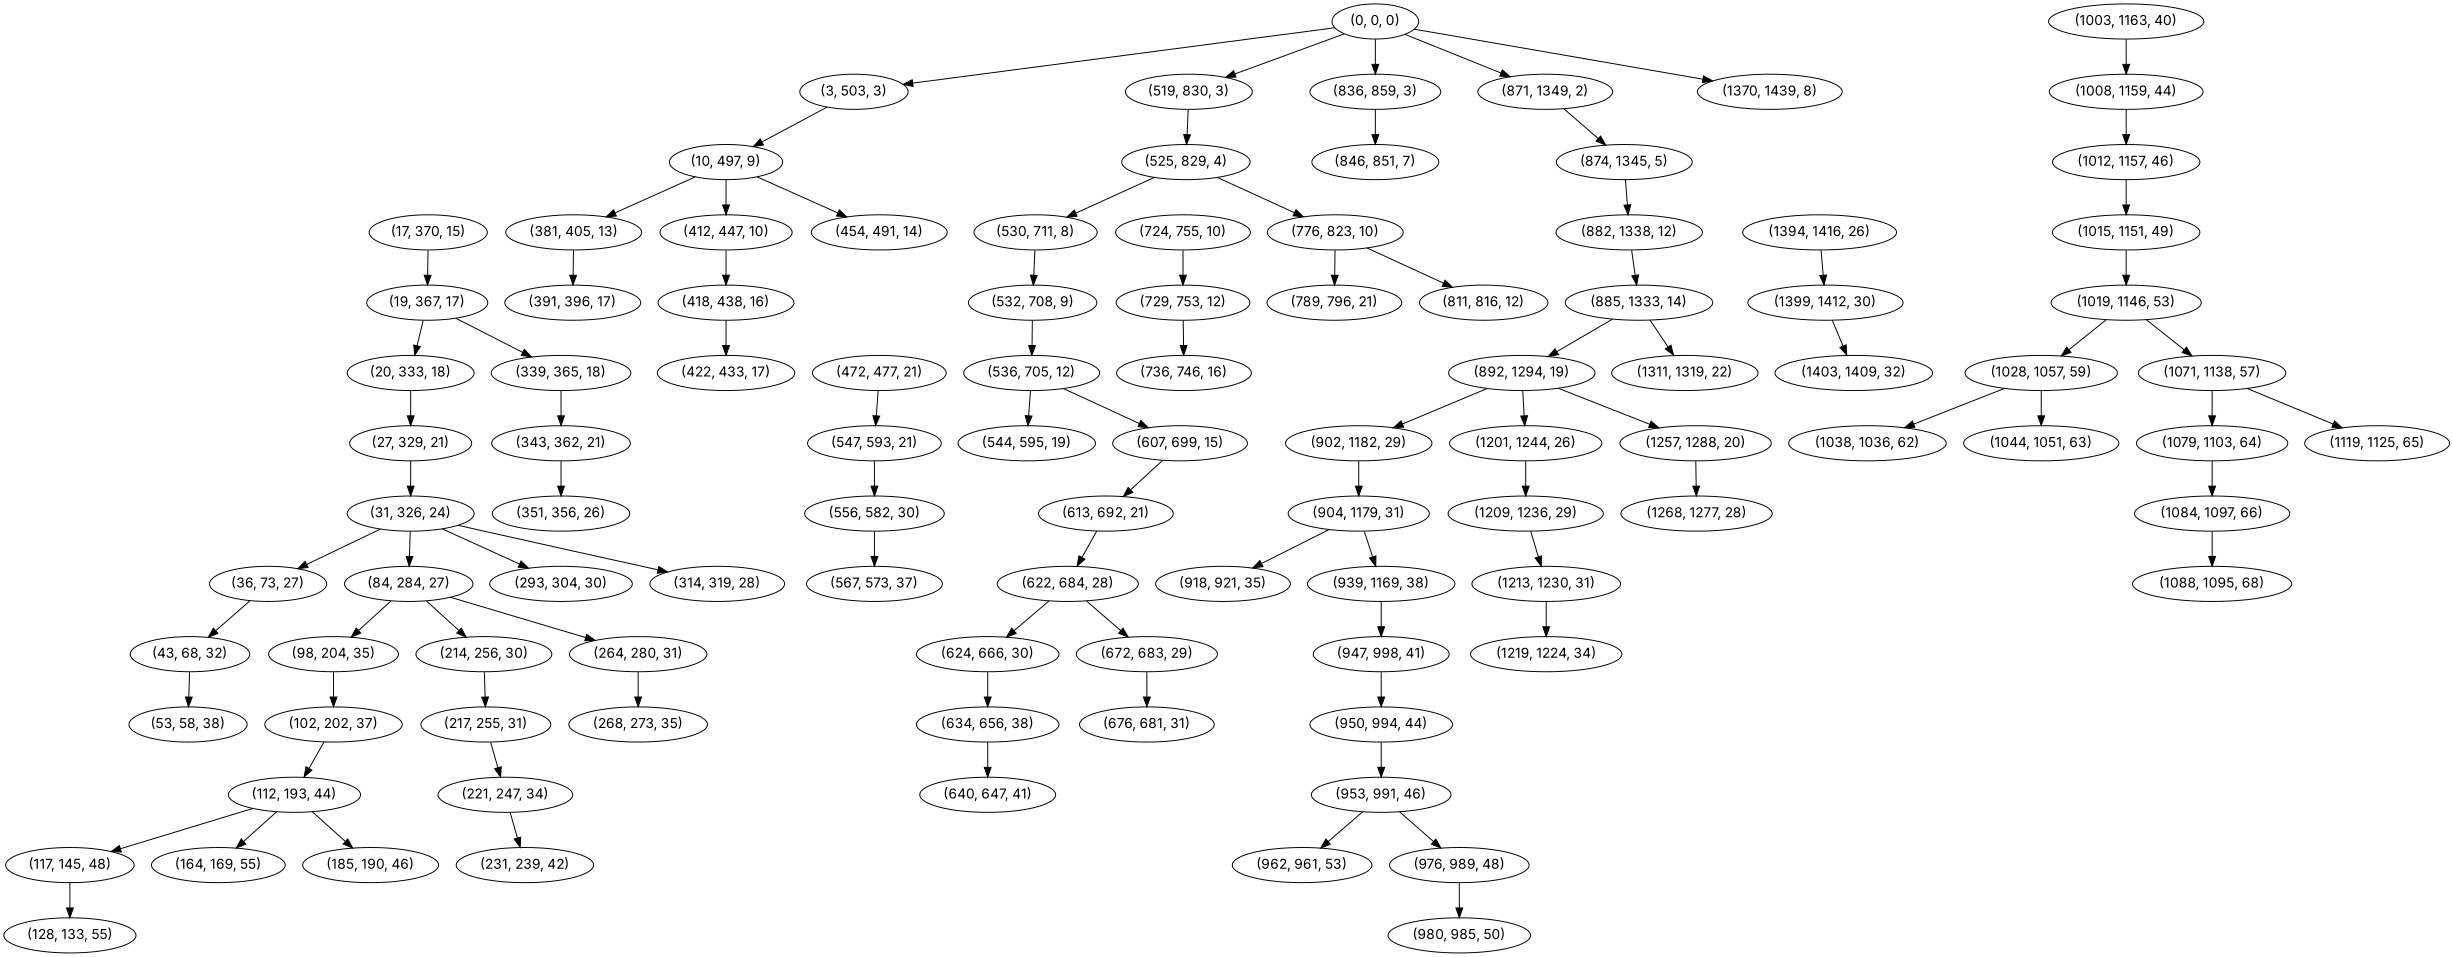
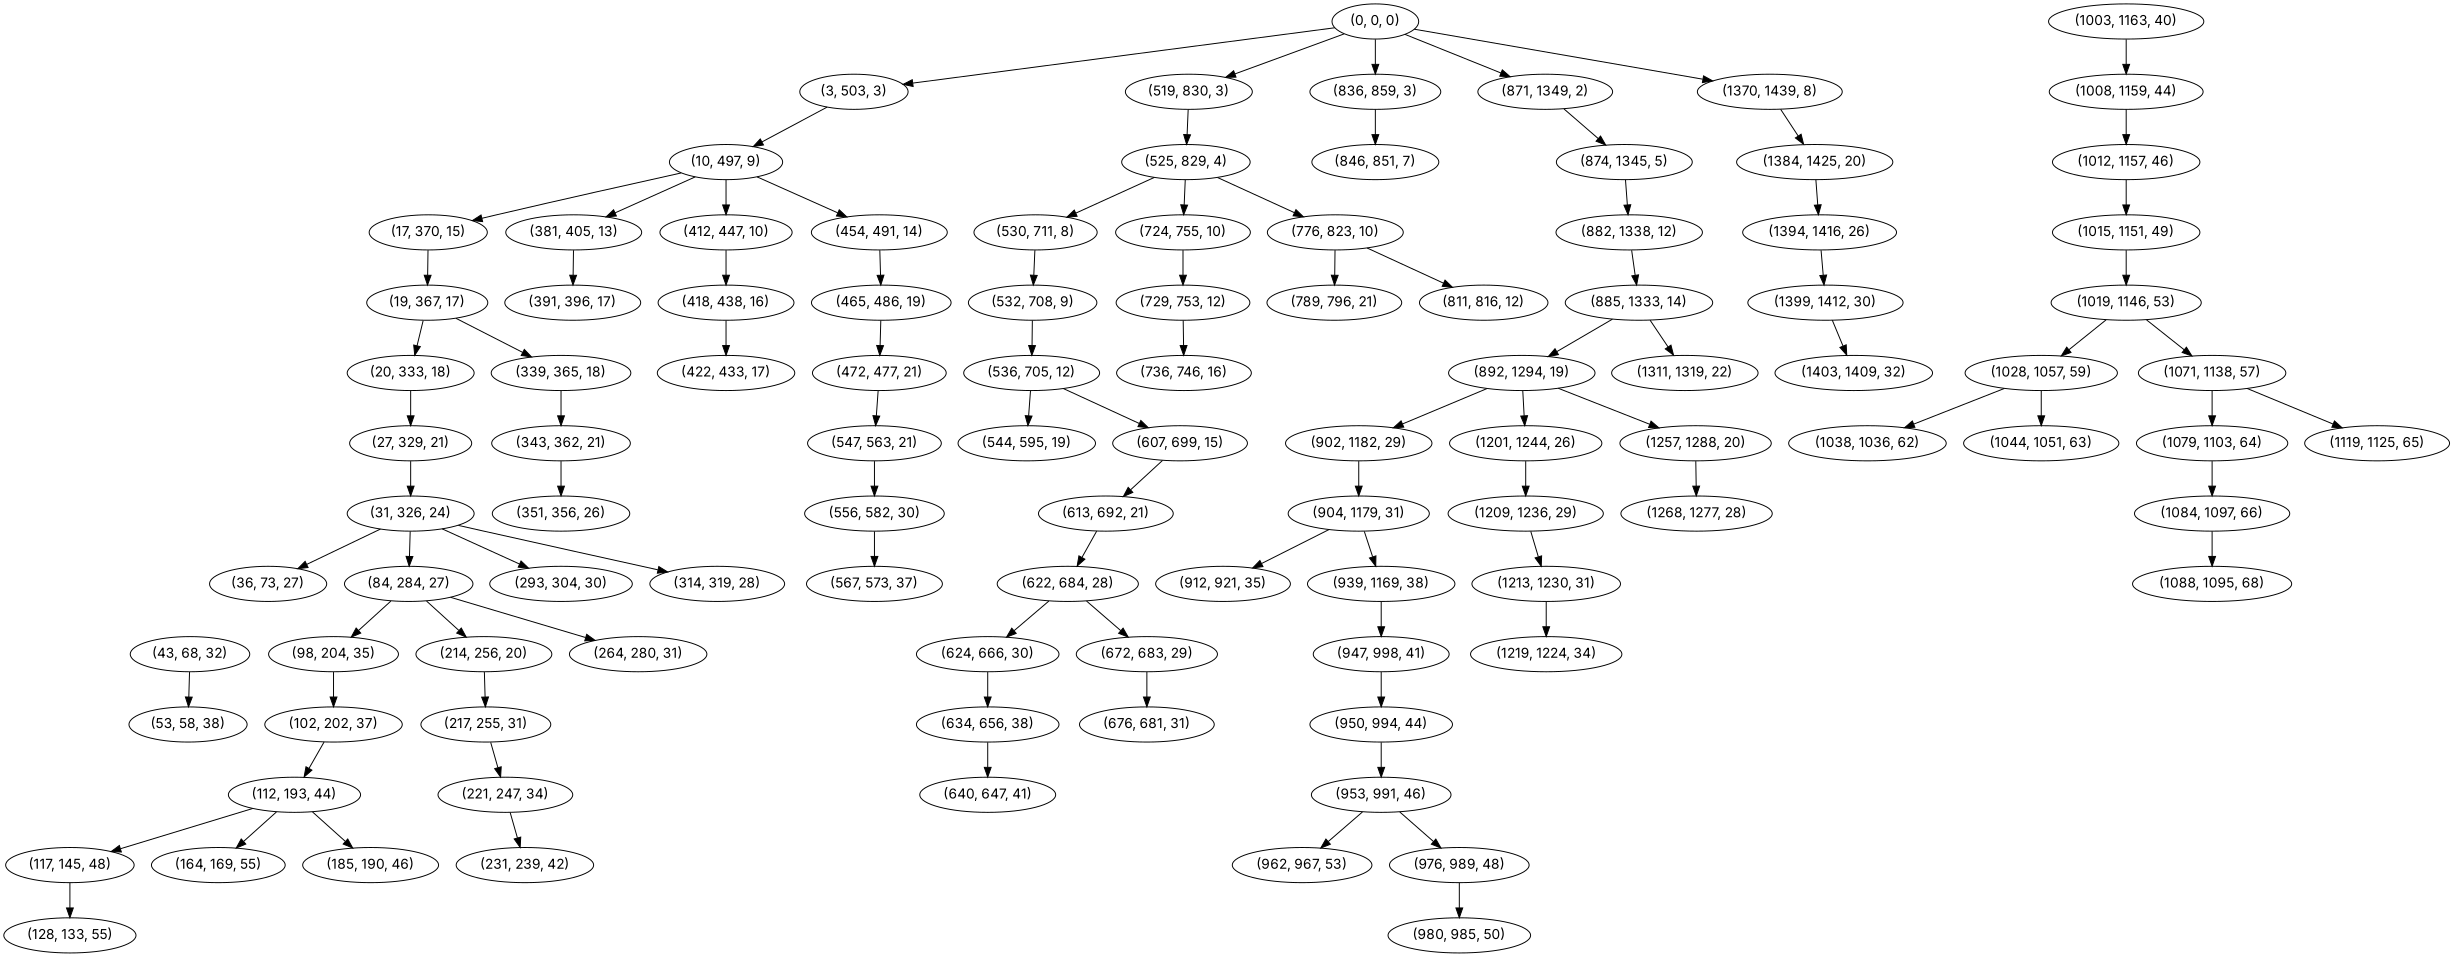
none -> (1815, 162)
none -> (1185, 192)
none -> (581, 195)
none -> (881, 303)
(874, 443) -> (874, 443)
(1223, 584) -> (1223, 584)
(233, 616) -> none
(484, 654) -> (484, 654)
(638, 724) -> none
(1302, 865) -> (1302, 865)
